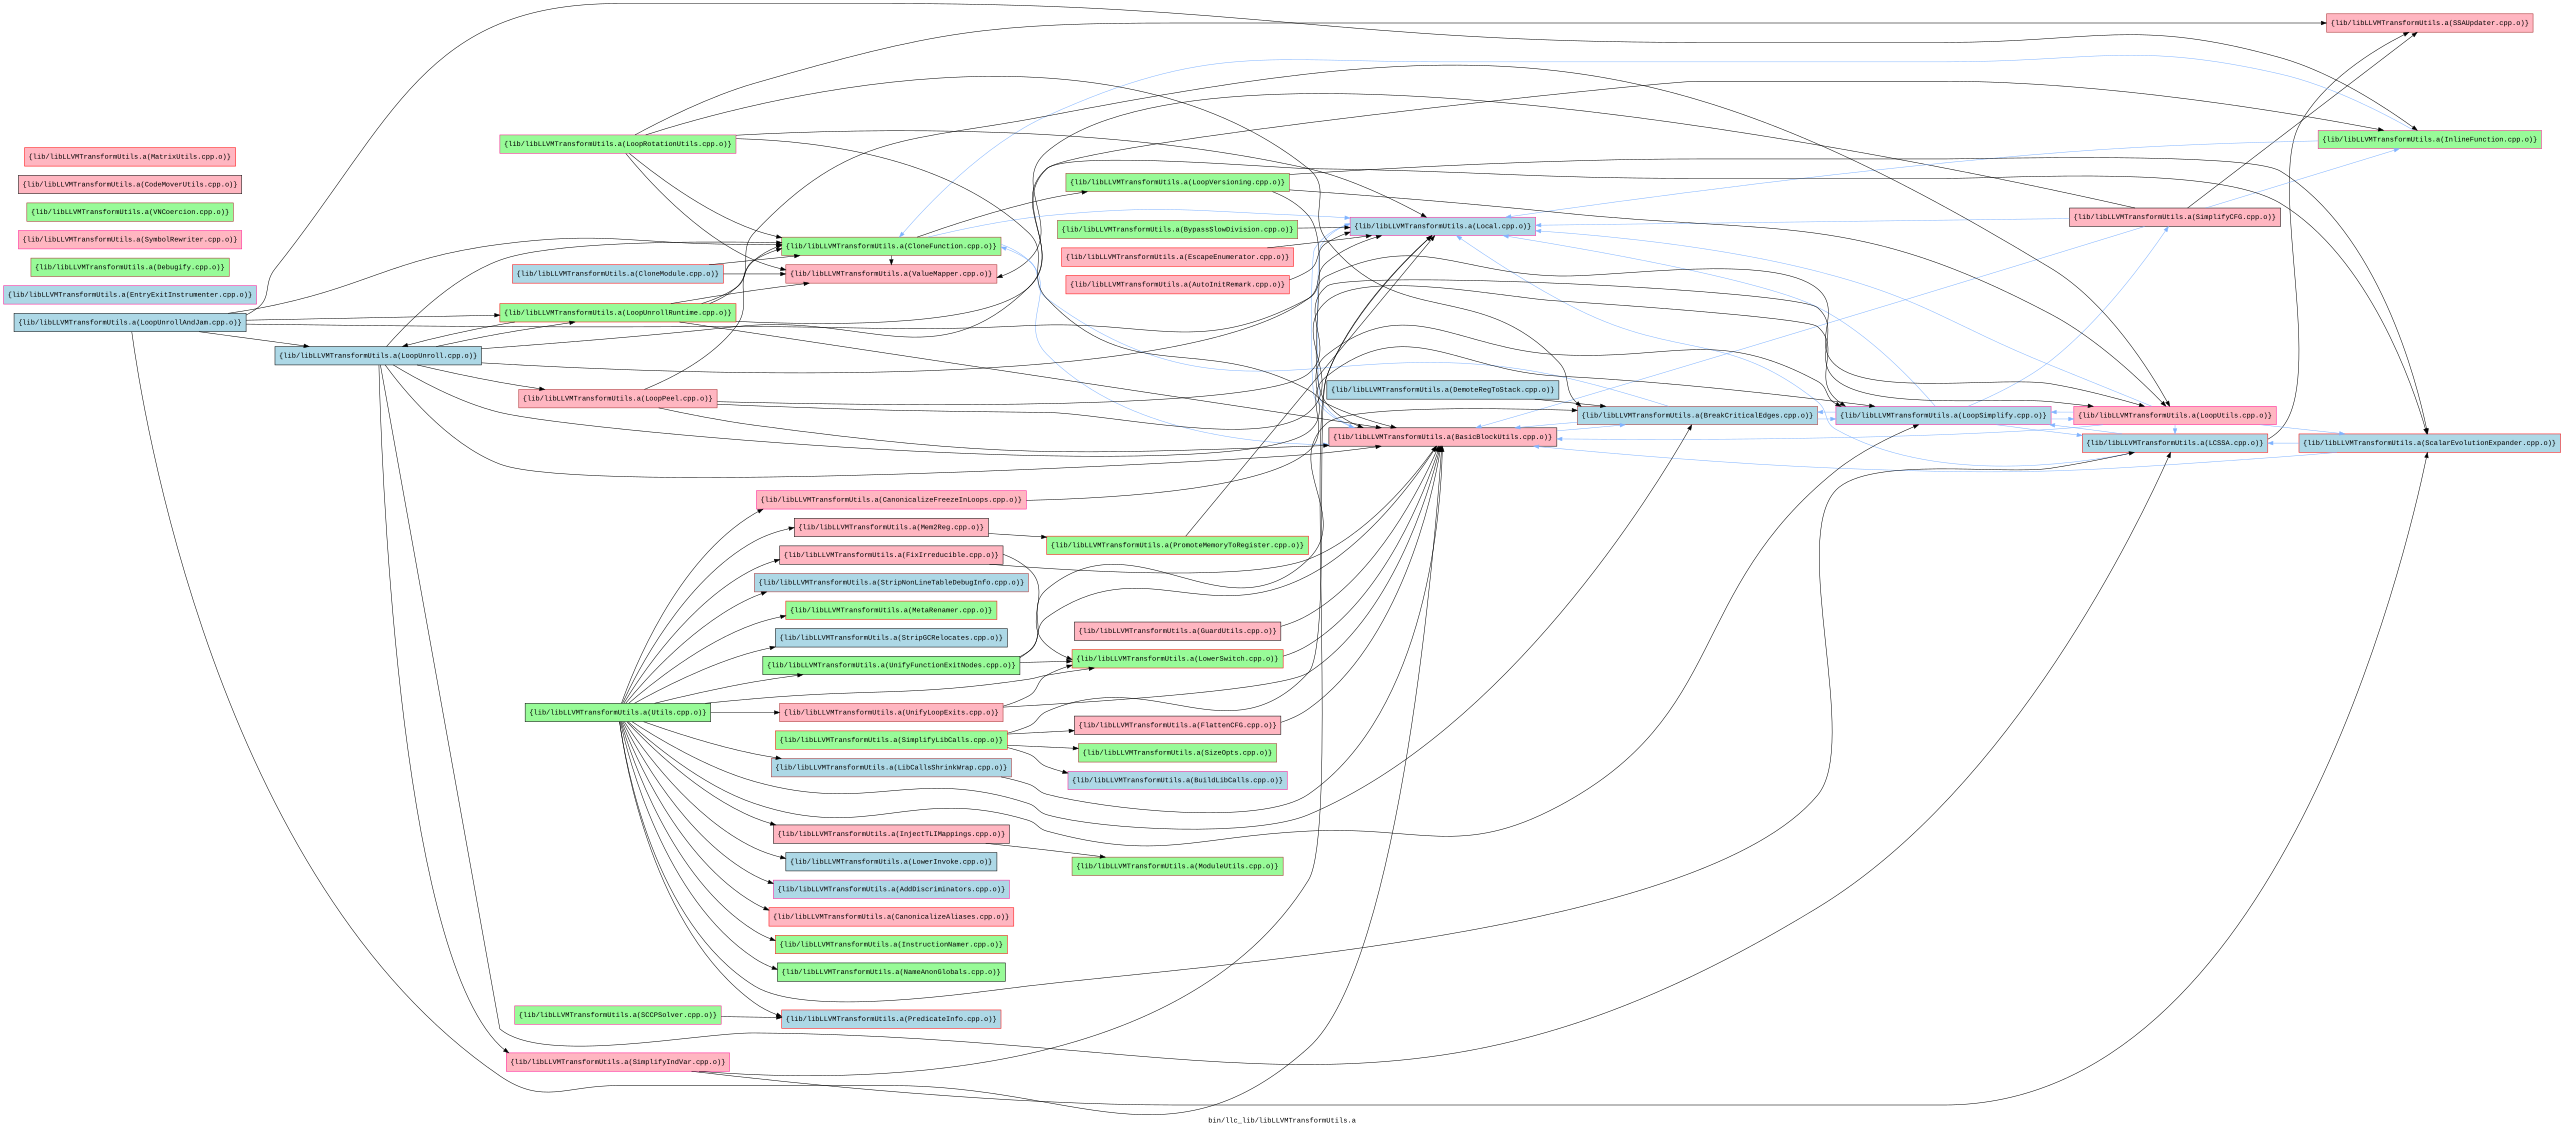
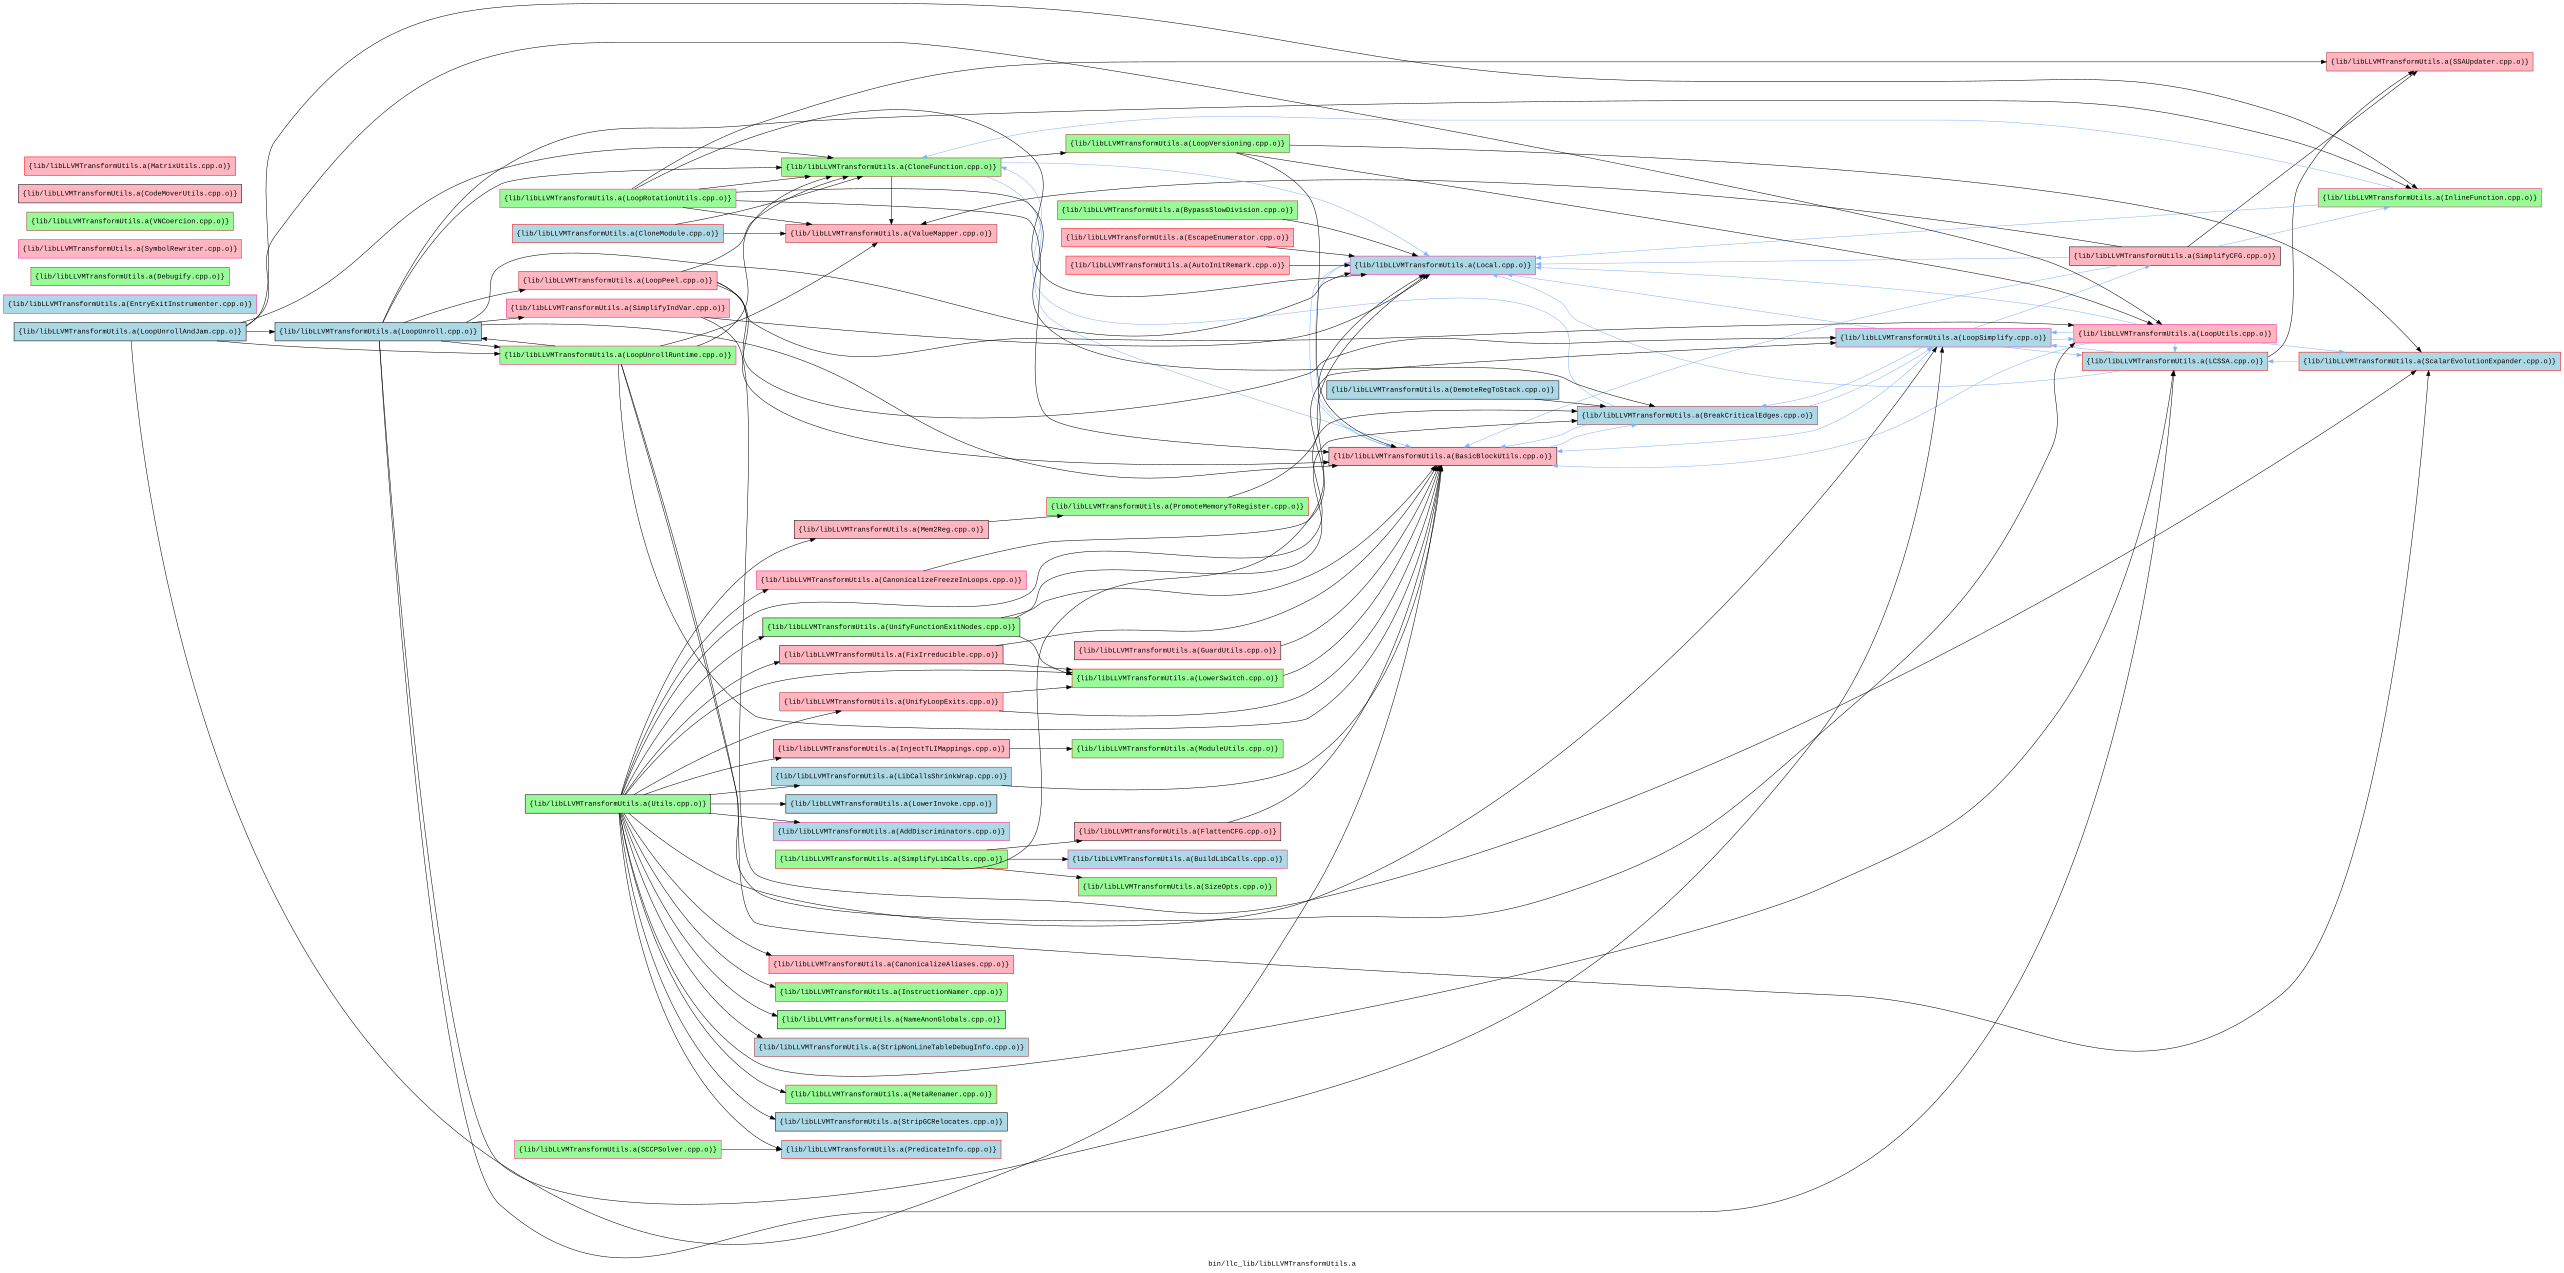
(618, 313) -> (618, 355)
(1878, 470) -> (1762, 438)
